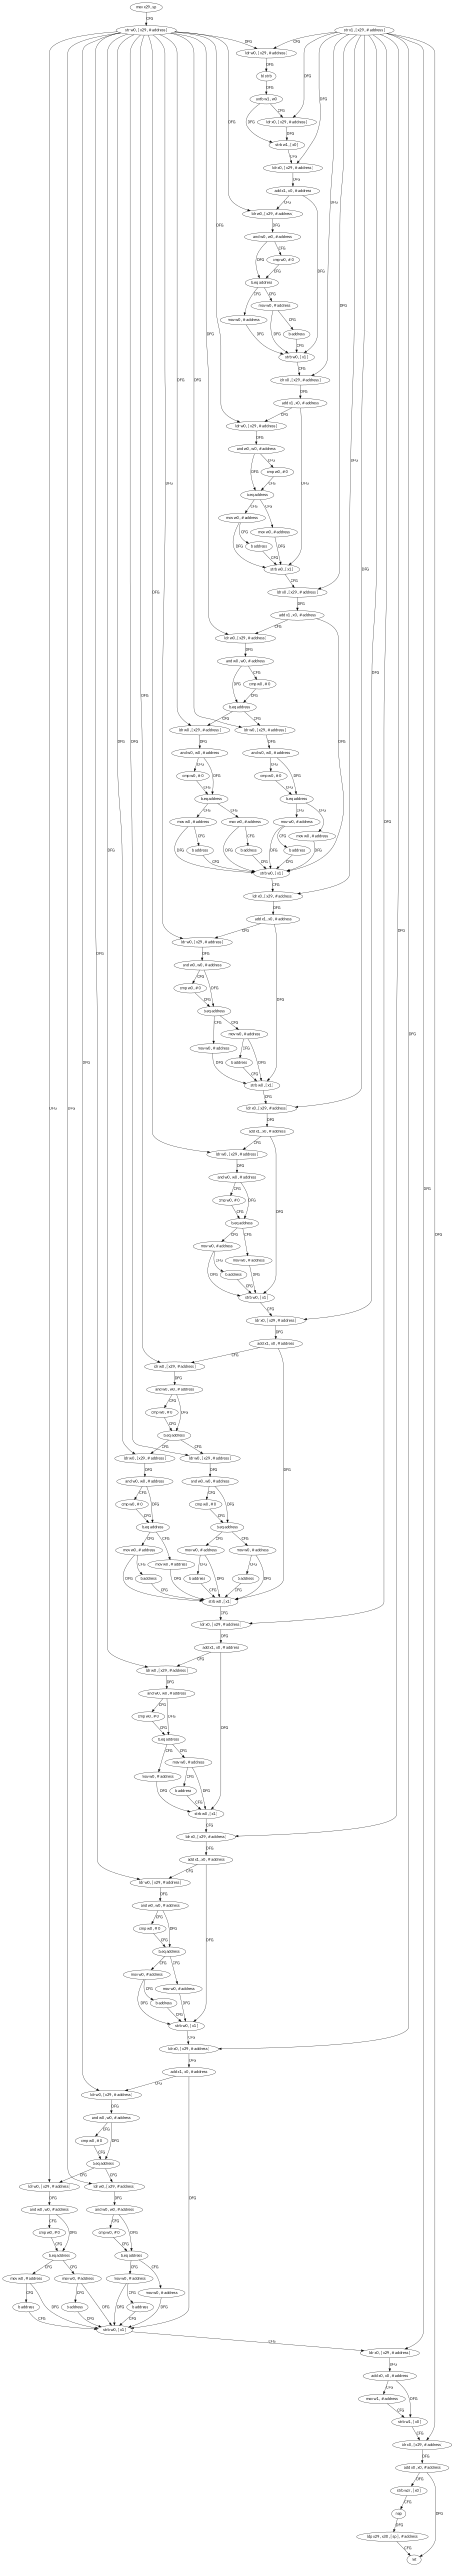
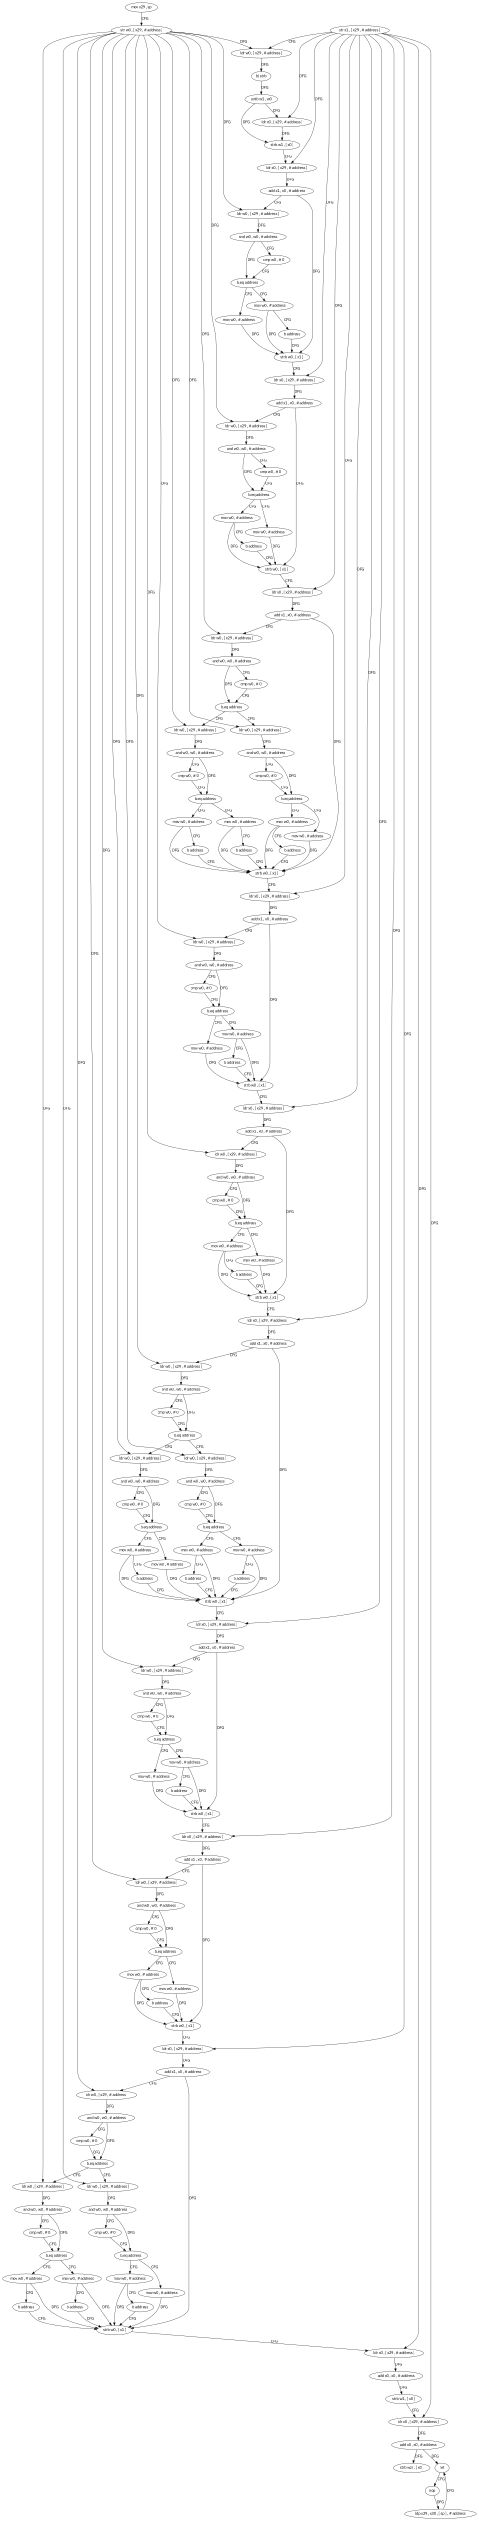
(382, 2399) -> none
(404, 2501) -> (438, 2478)
